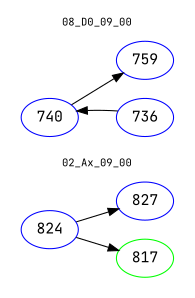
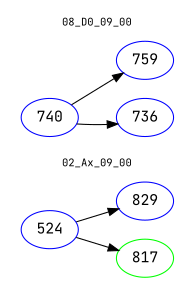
(103, 110) -> (92, 125)
(145, 201) -> (145, 201)
(50, 230) -> (50, 230)
